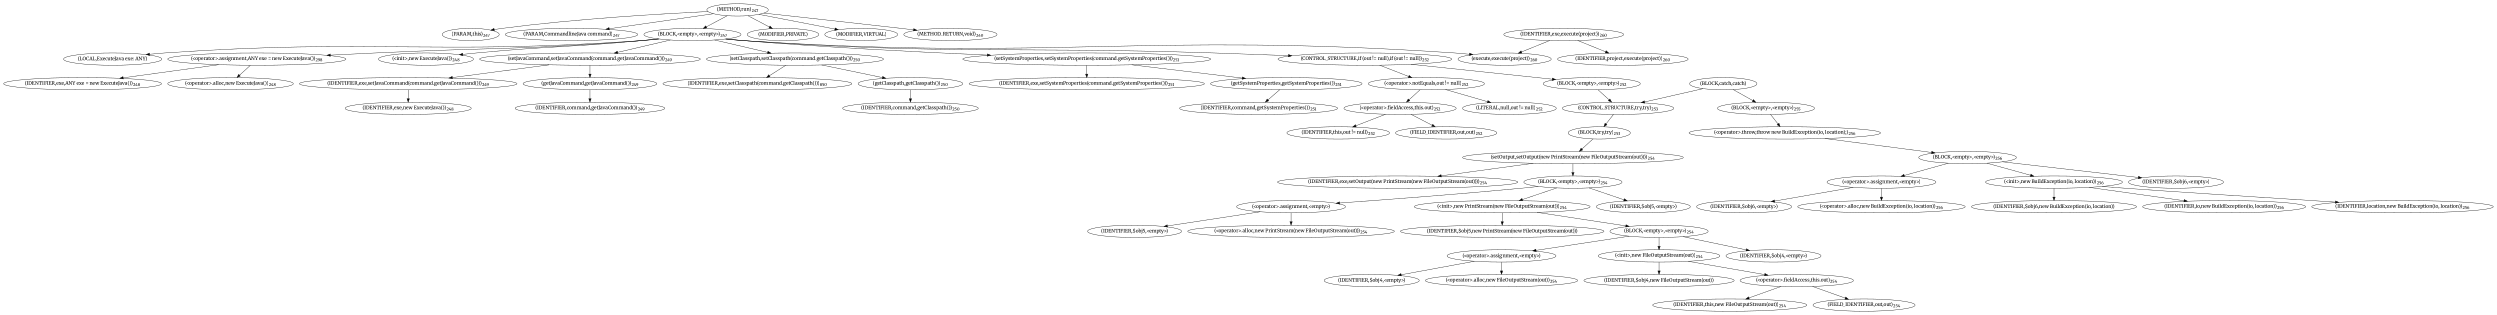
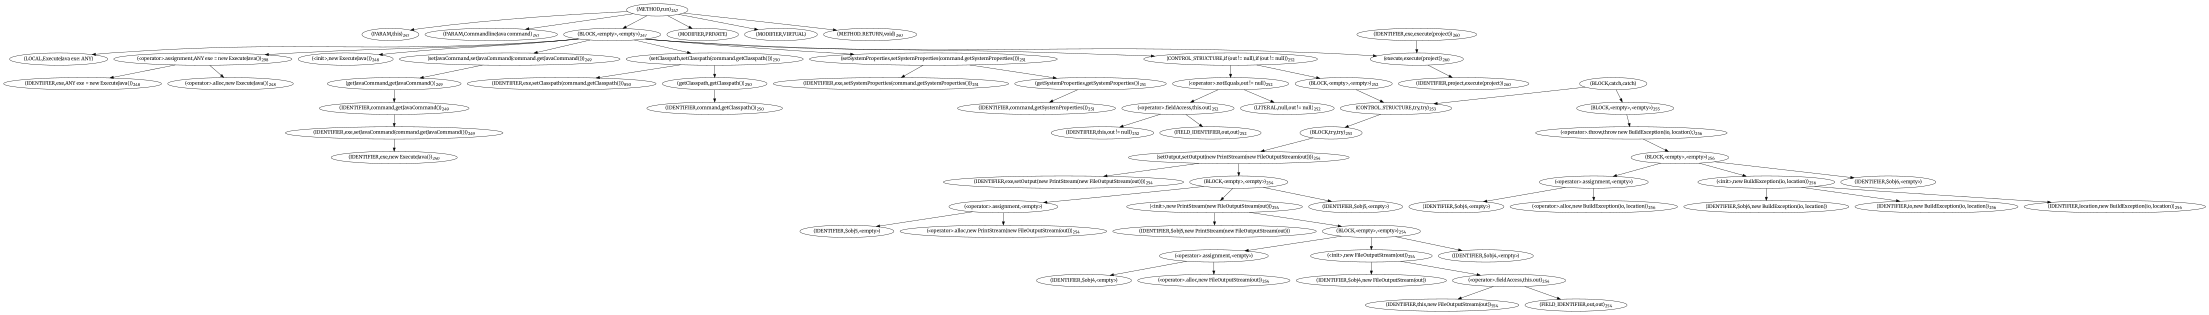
(1592, 46) -> (1439, 71)
(501, 71) -> (394, 119)
(450, 108) -> (436, 157)
(1783, 305) -> (1495, 305)
